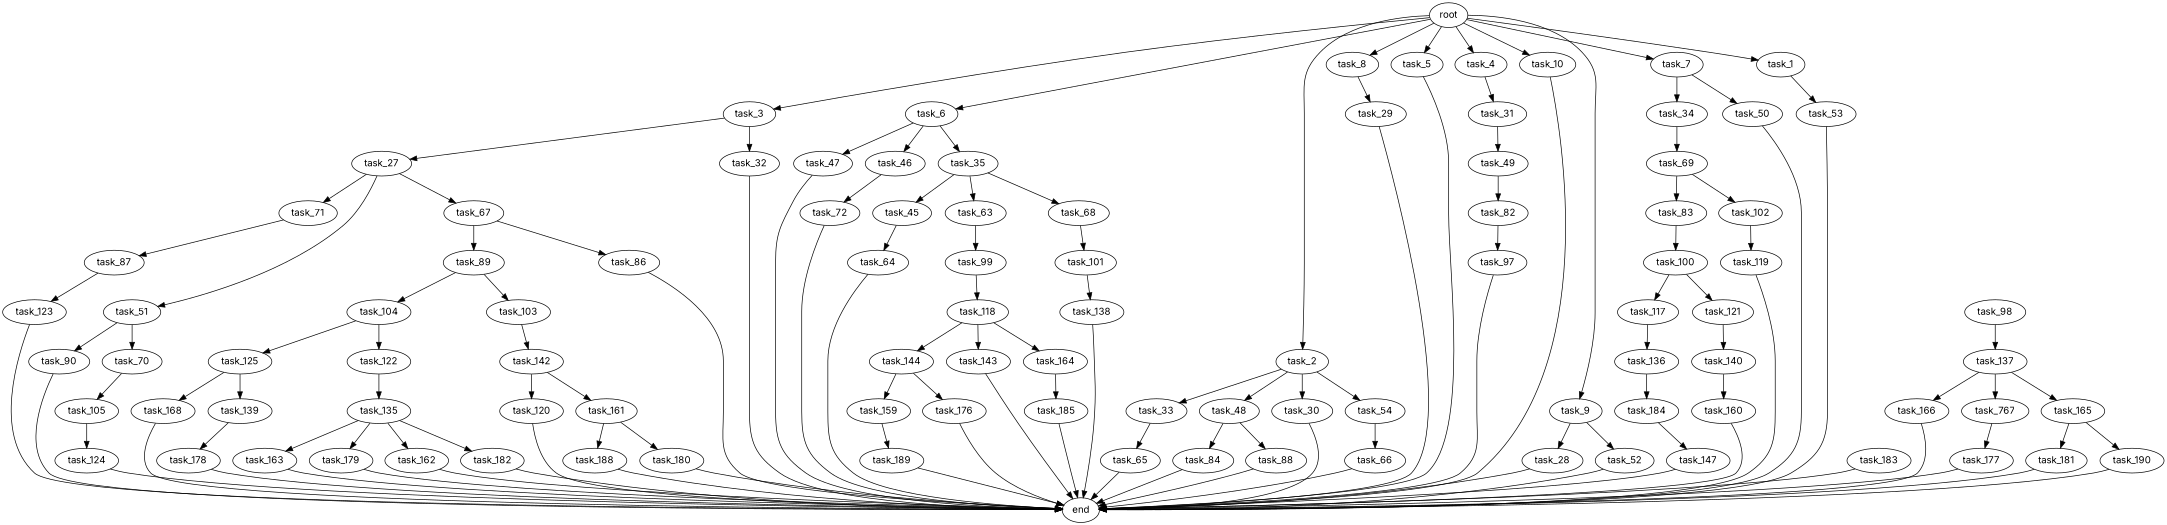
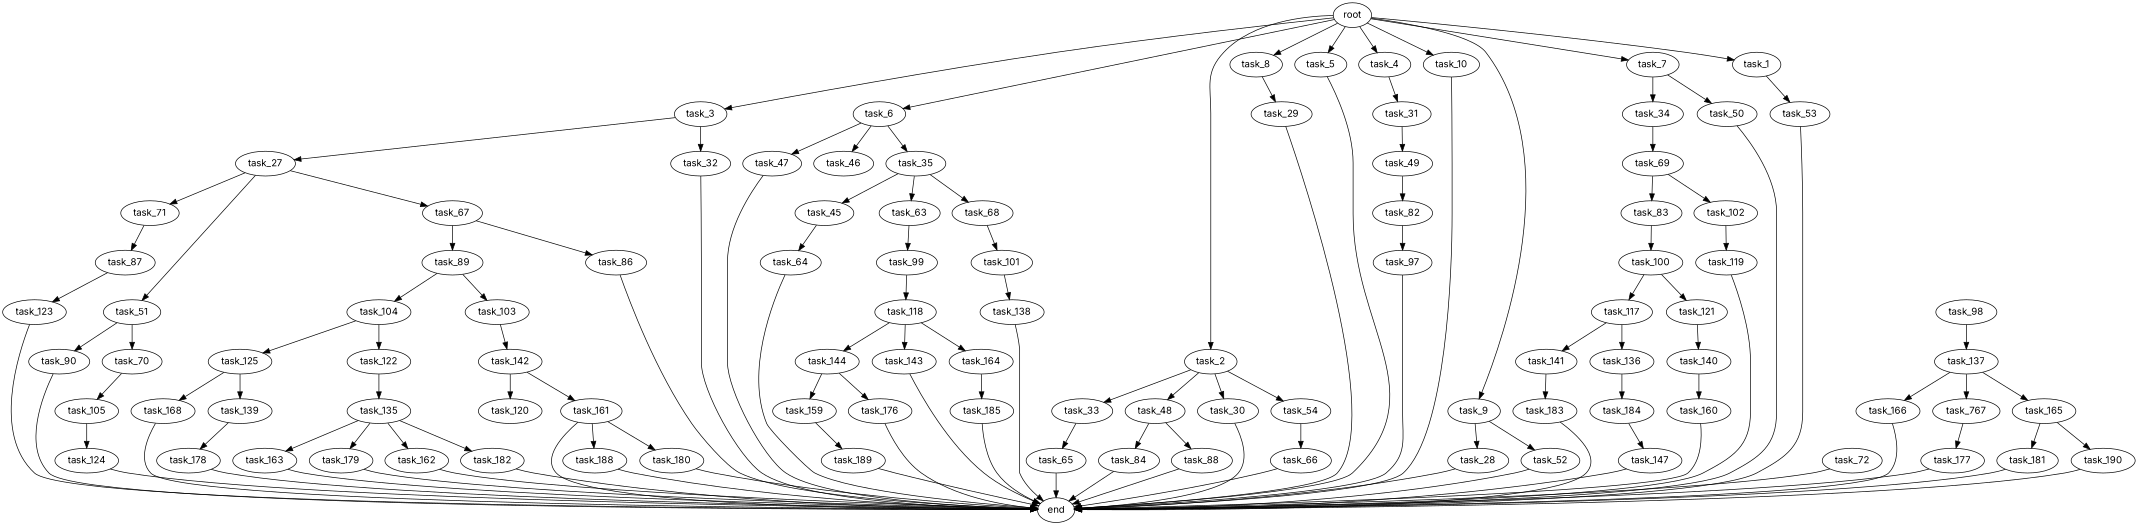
(865, 186) -> none
none -> (1546, 362)
(776, 501) -> (761, 504)
